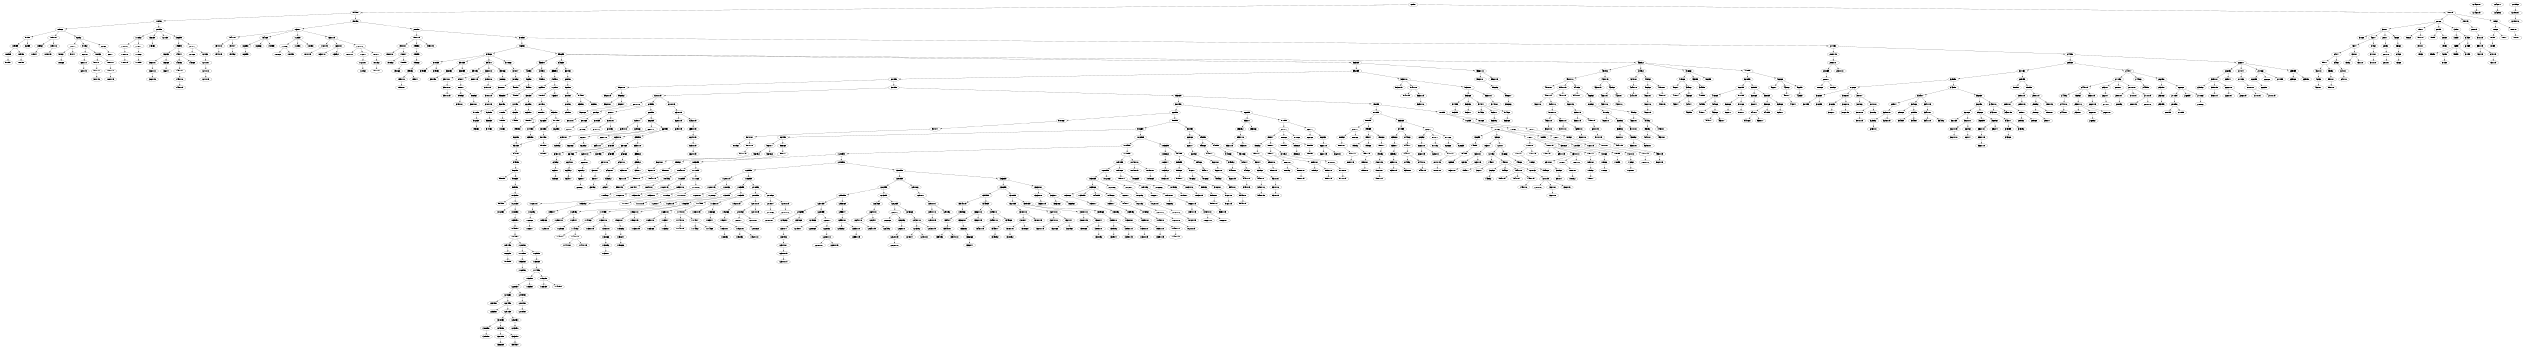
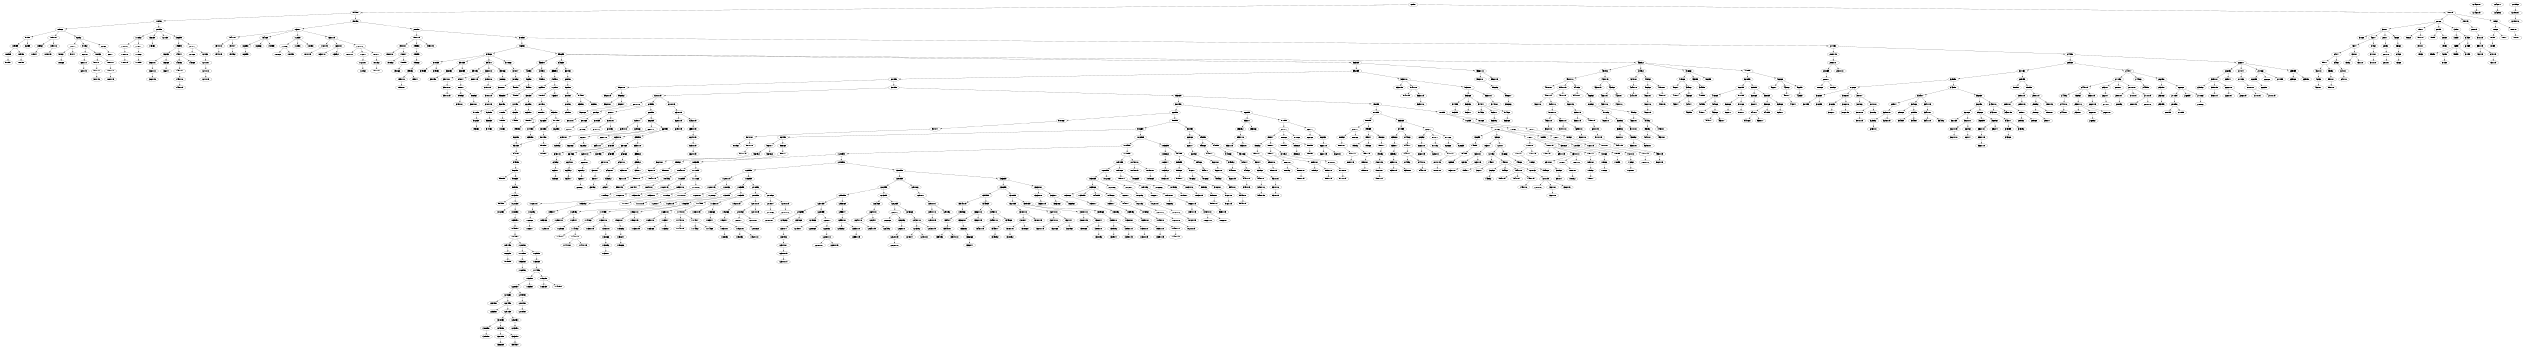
(1399, 88) -> (1399, 88)
